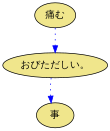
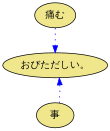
(51, 87) -> (60, 94)
